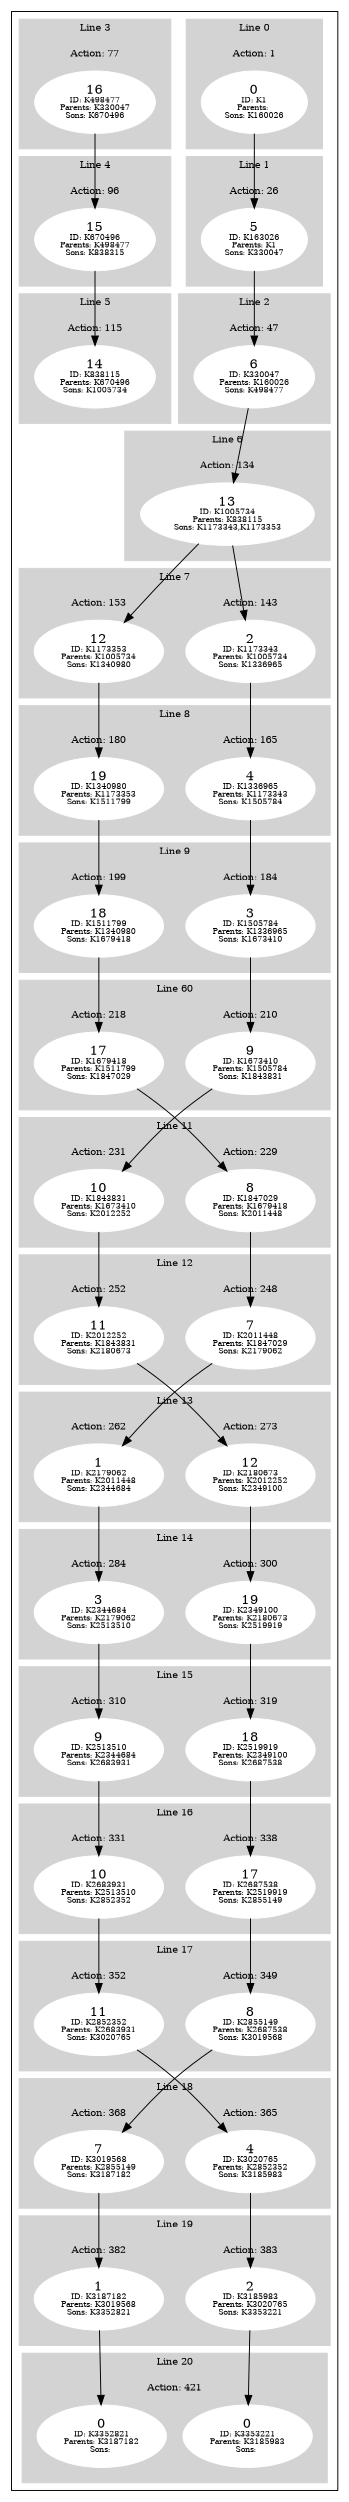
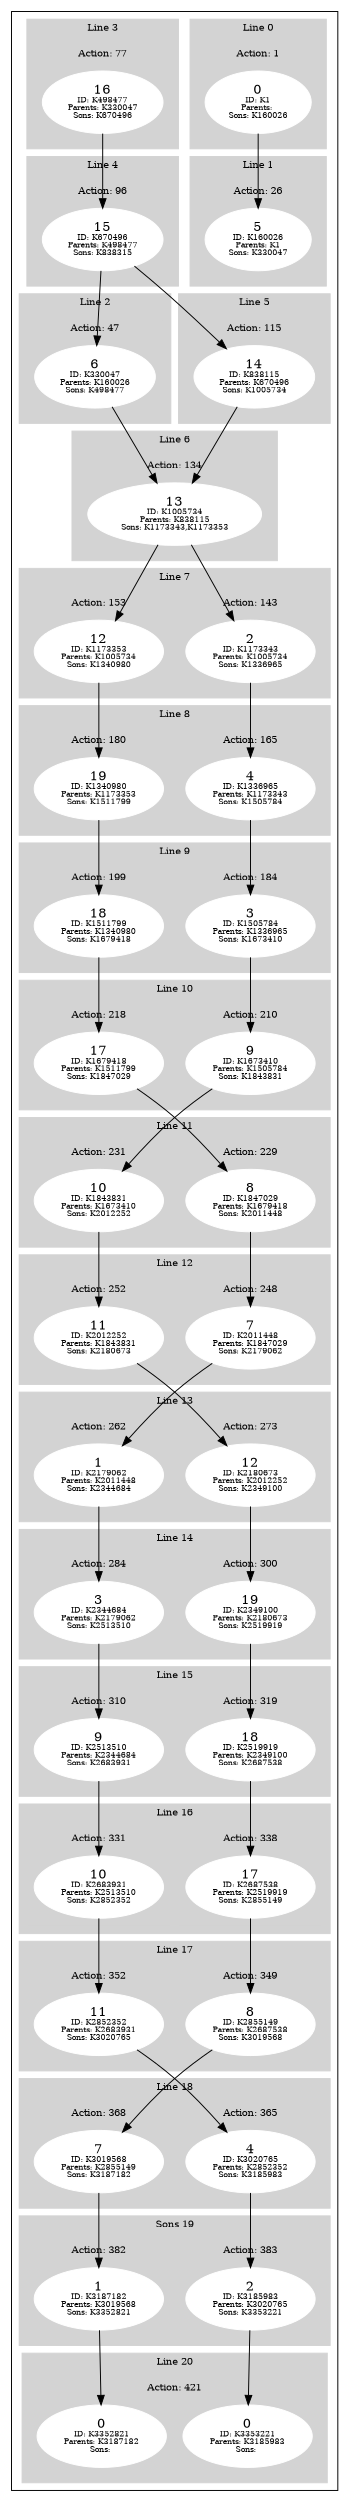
(254, 238) -> (258, 238)
(254, 303) -> (99, 303)
none -> (217, 441)
(175, 989) -> (175, 989)
(175, 2225) -> (175, 2225)
